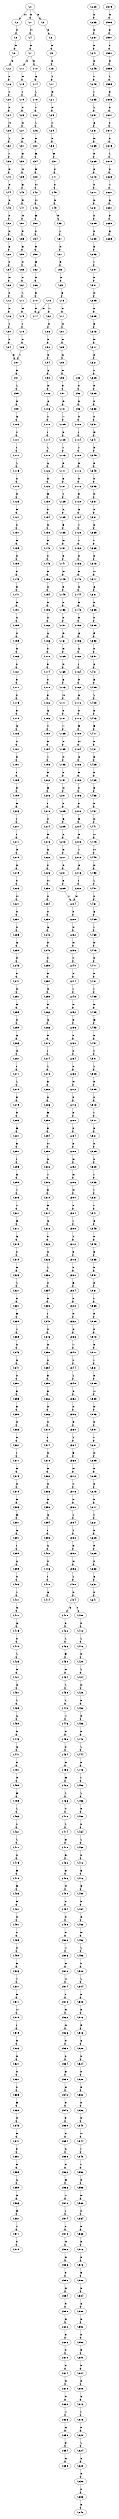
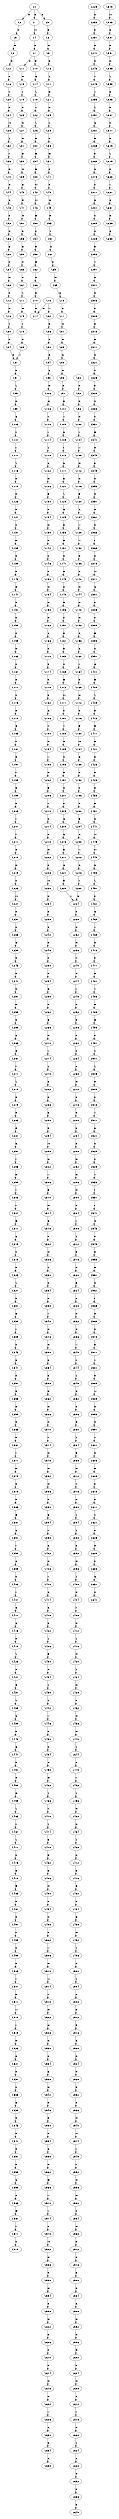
(69, 1607) -> (48, 1607)
(80, 1754) -> (76, 1754)
